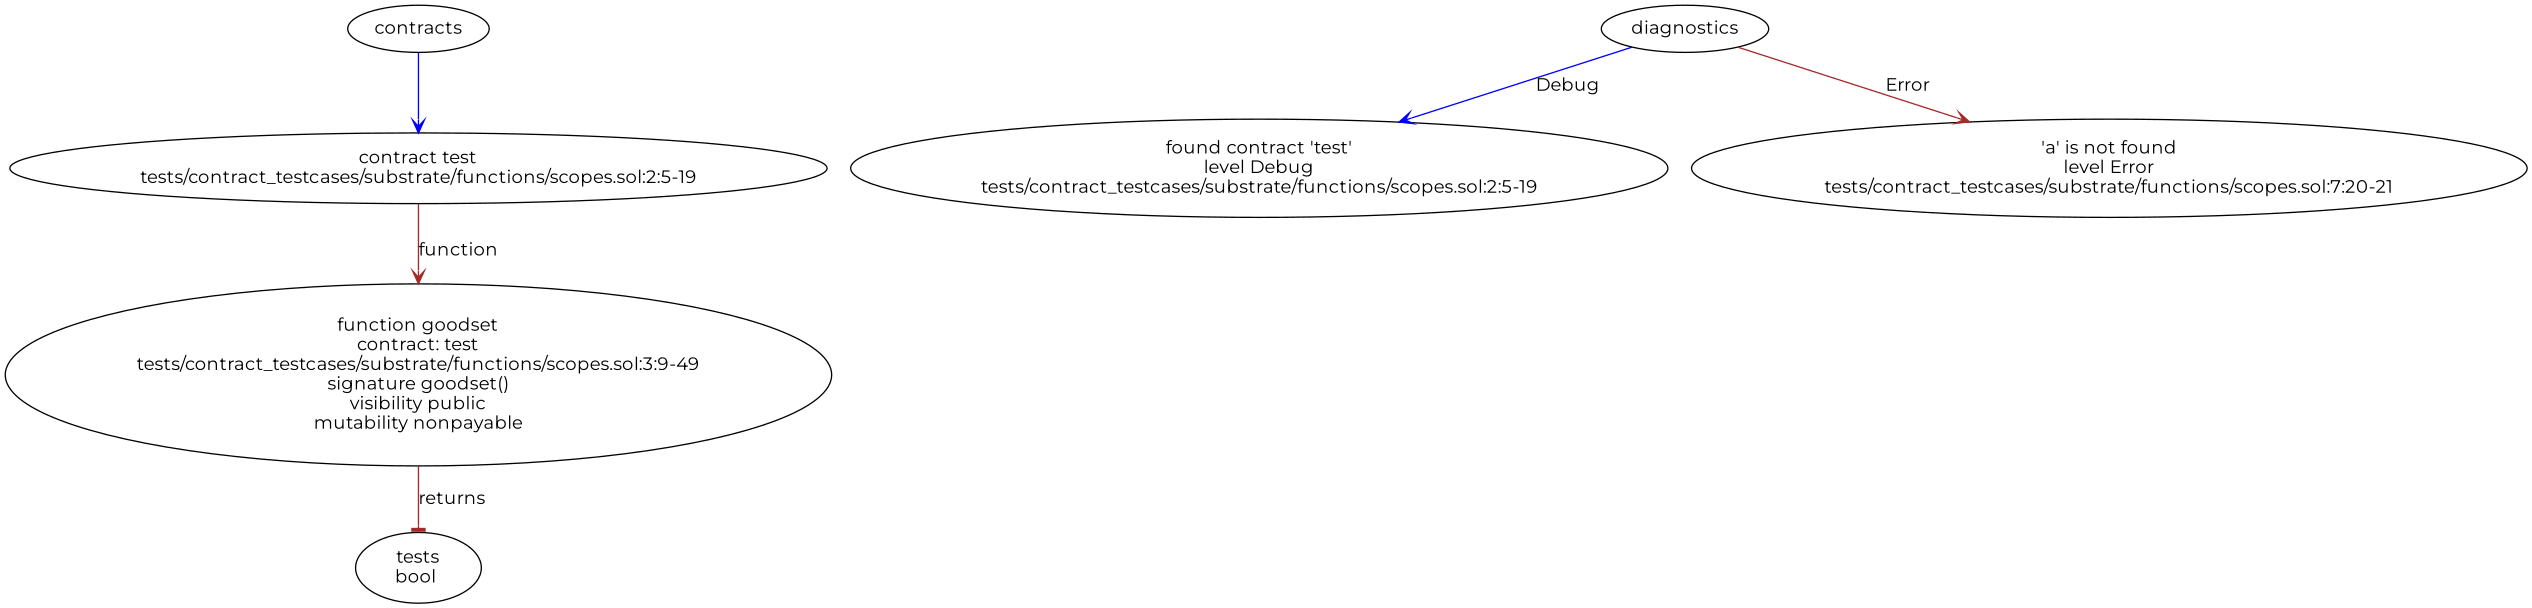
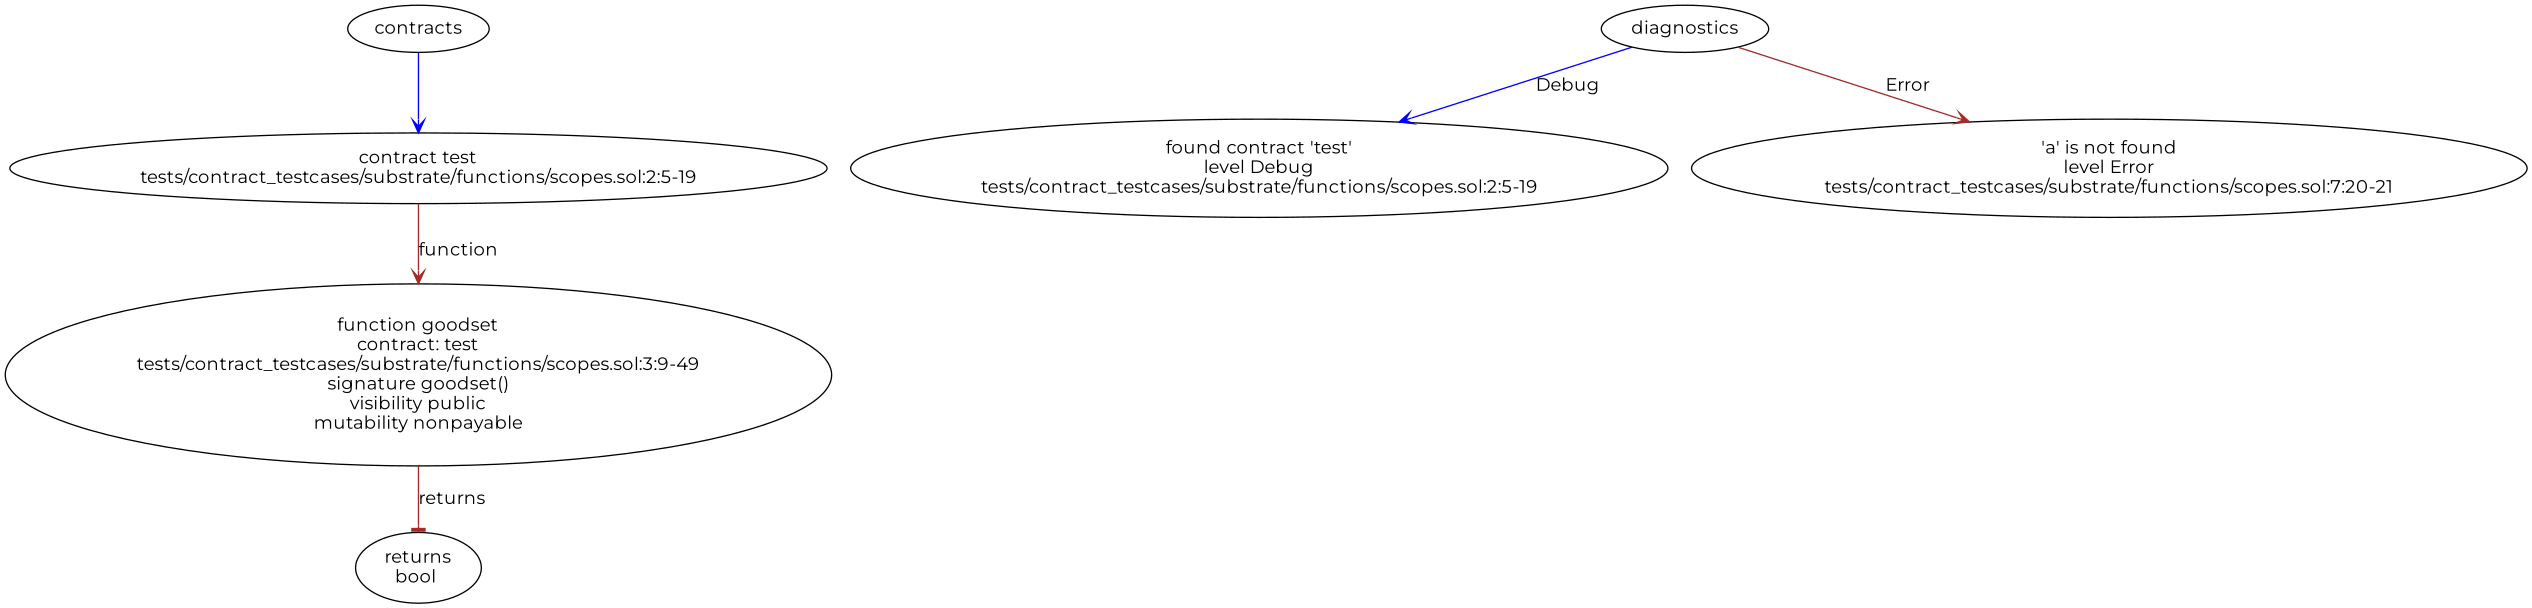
(418, 568) -> (418, 568)
